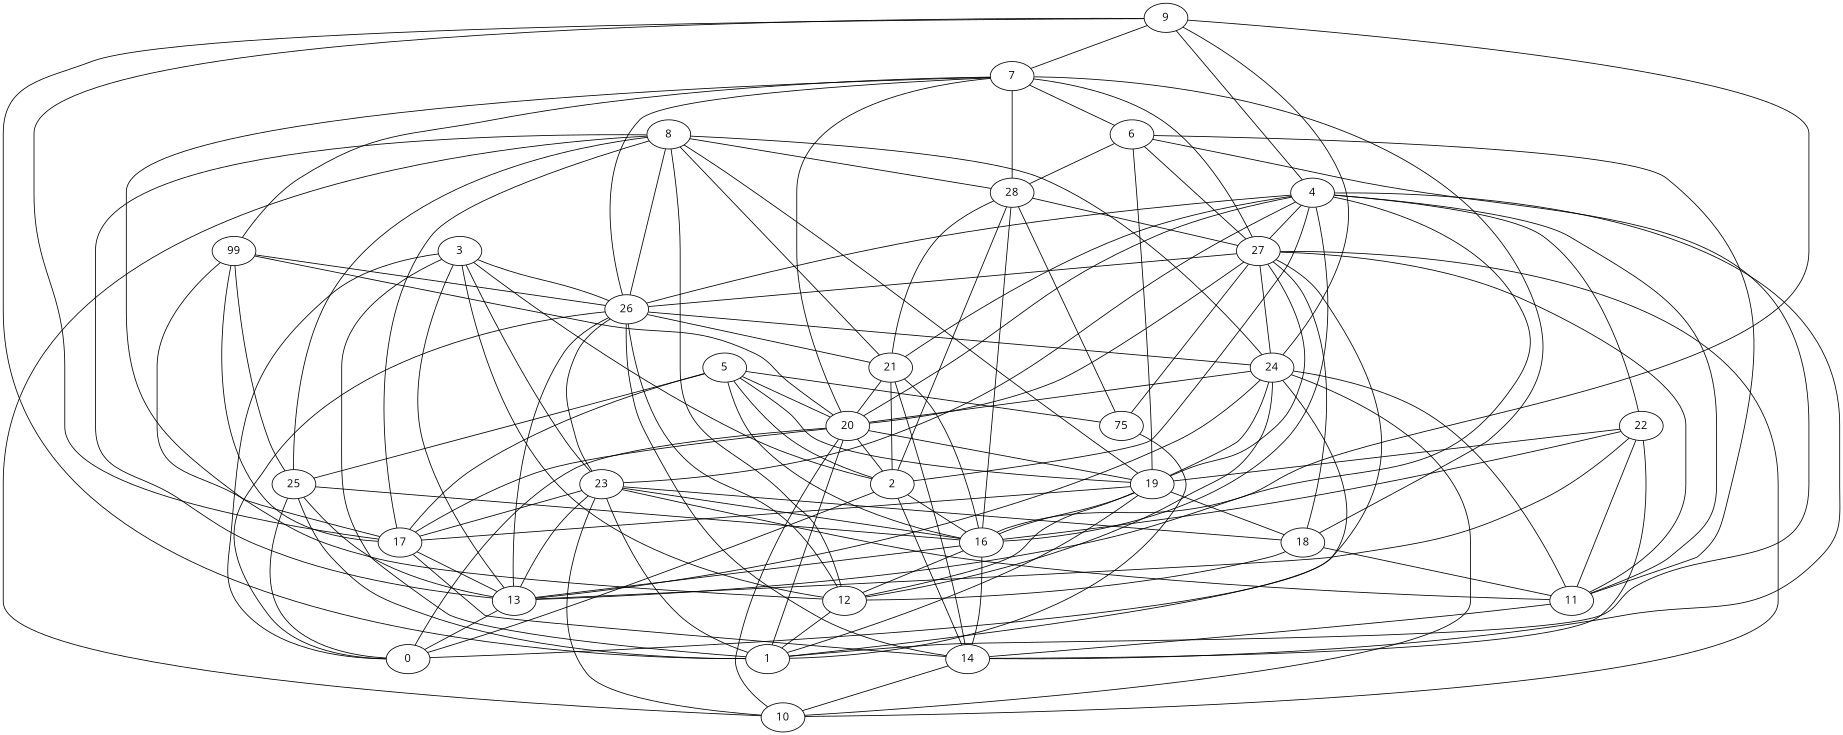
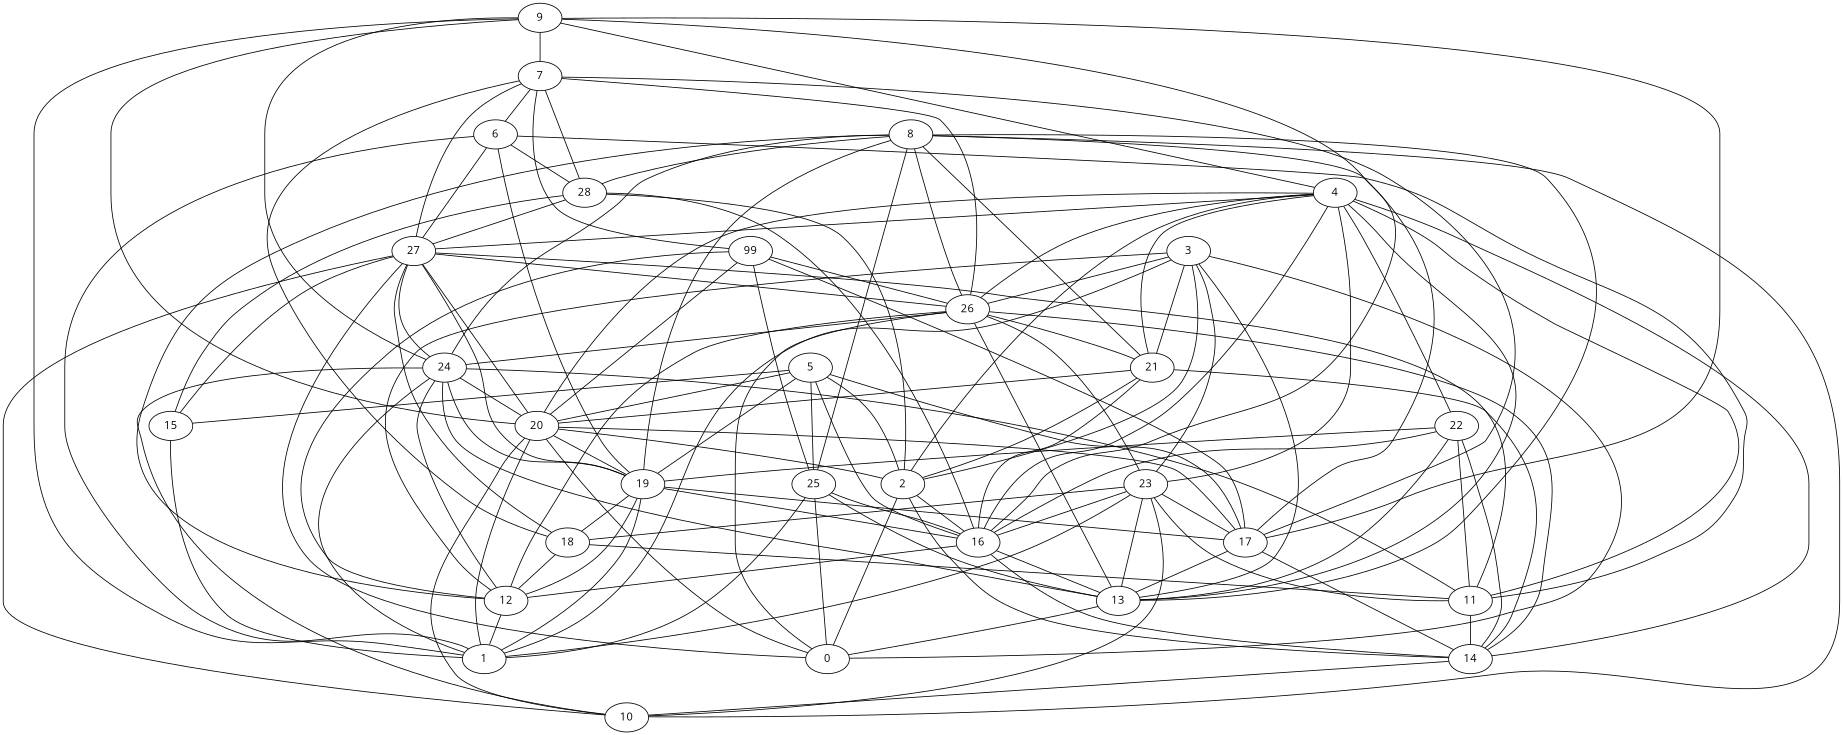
(798, 184) -> (112, 196)
(921, 261) -> (1170, 309)
(1121, 426) -> (171, 426)
